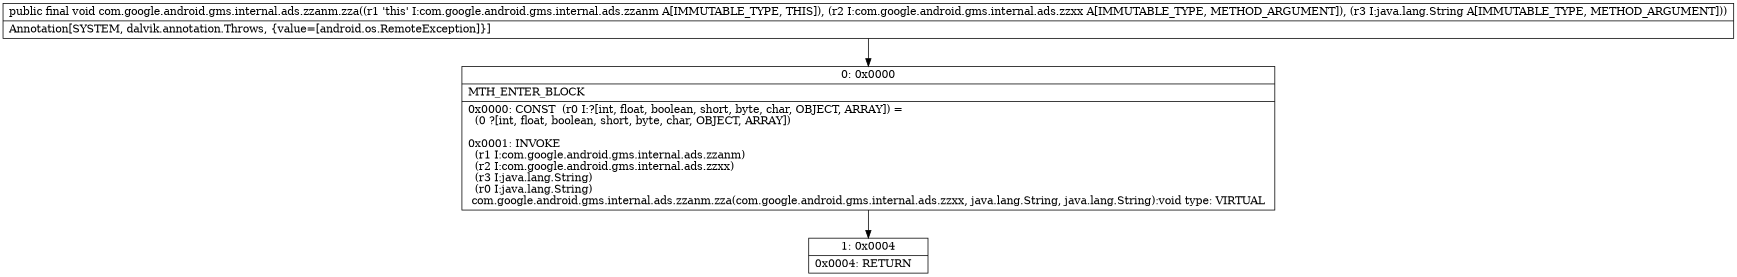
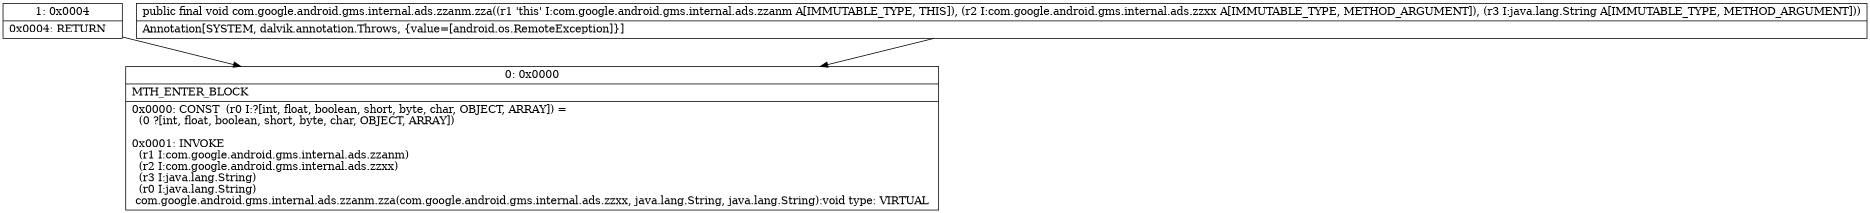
(868, 220) -> (178, 51)
